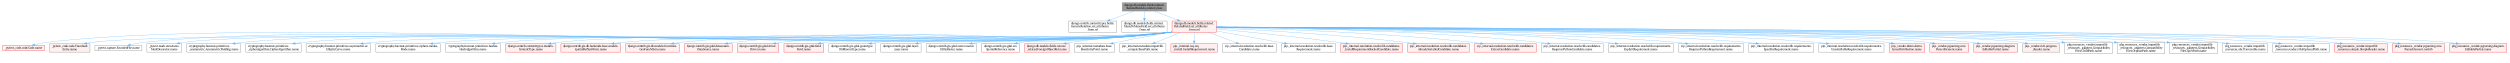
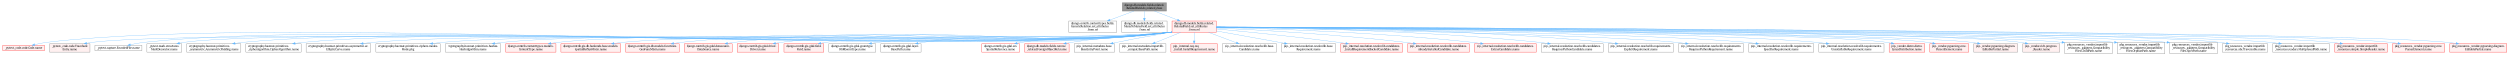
(408, 48) -> (408, 48)
(901, 48) -> (901, 48)
(951, 48) -> none
(1996, 48) -> (1996, 48)
(2419, 48) -> (2419, 48)
